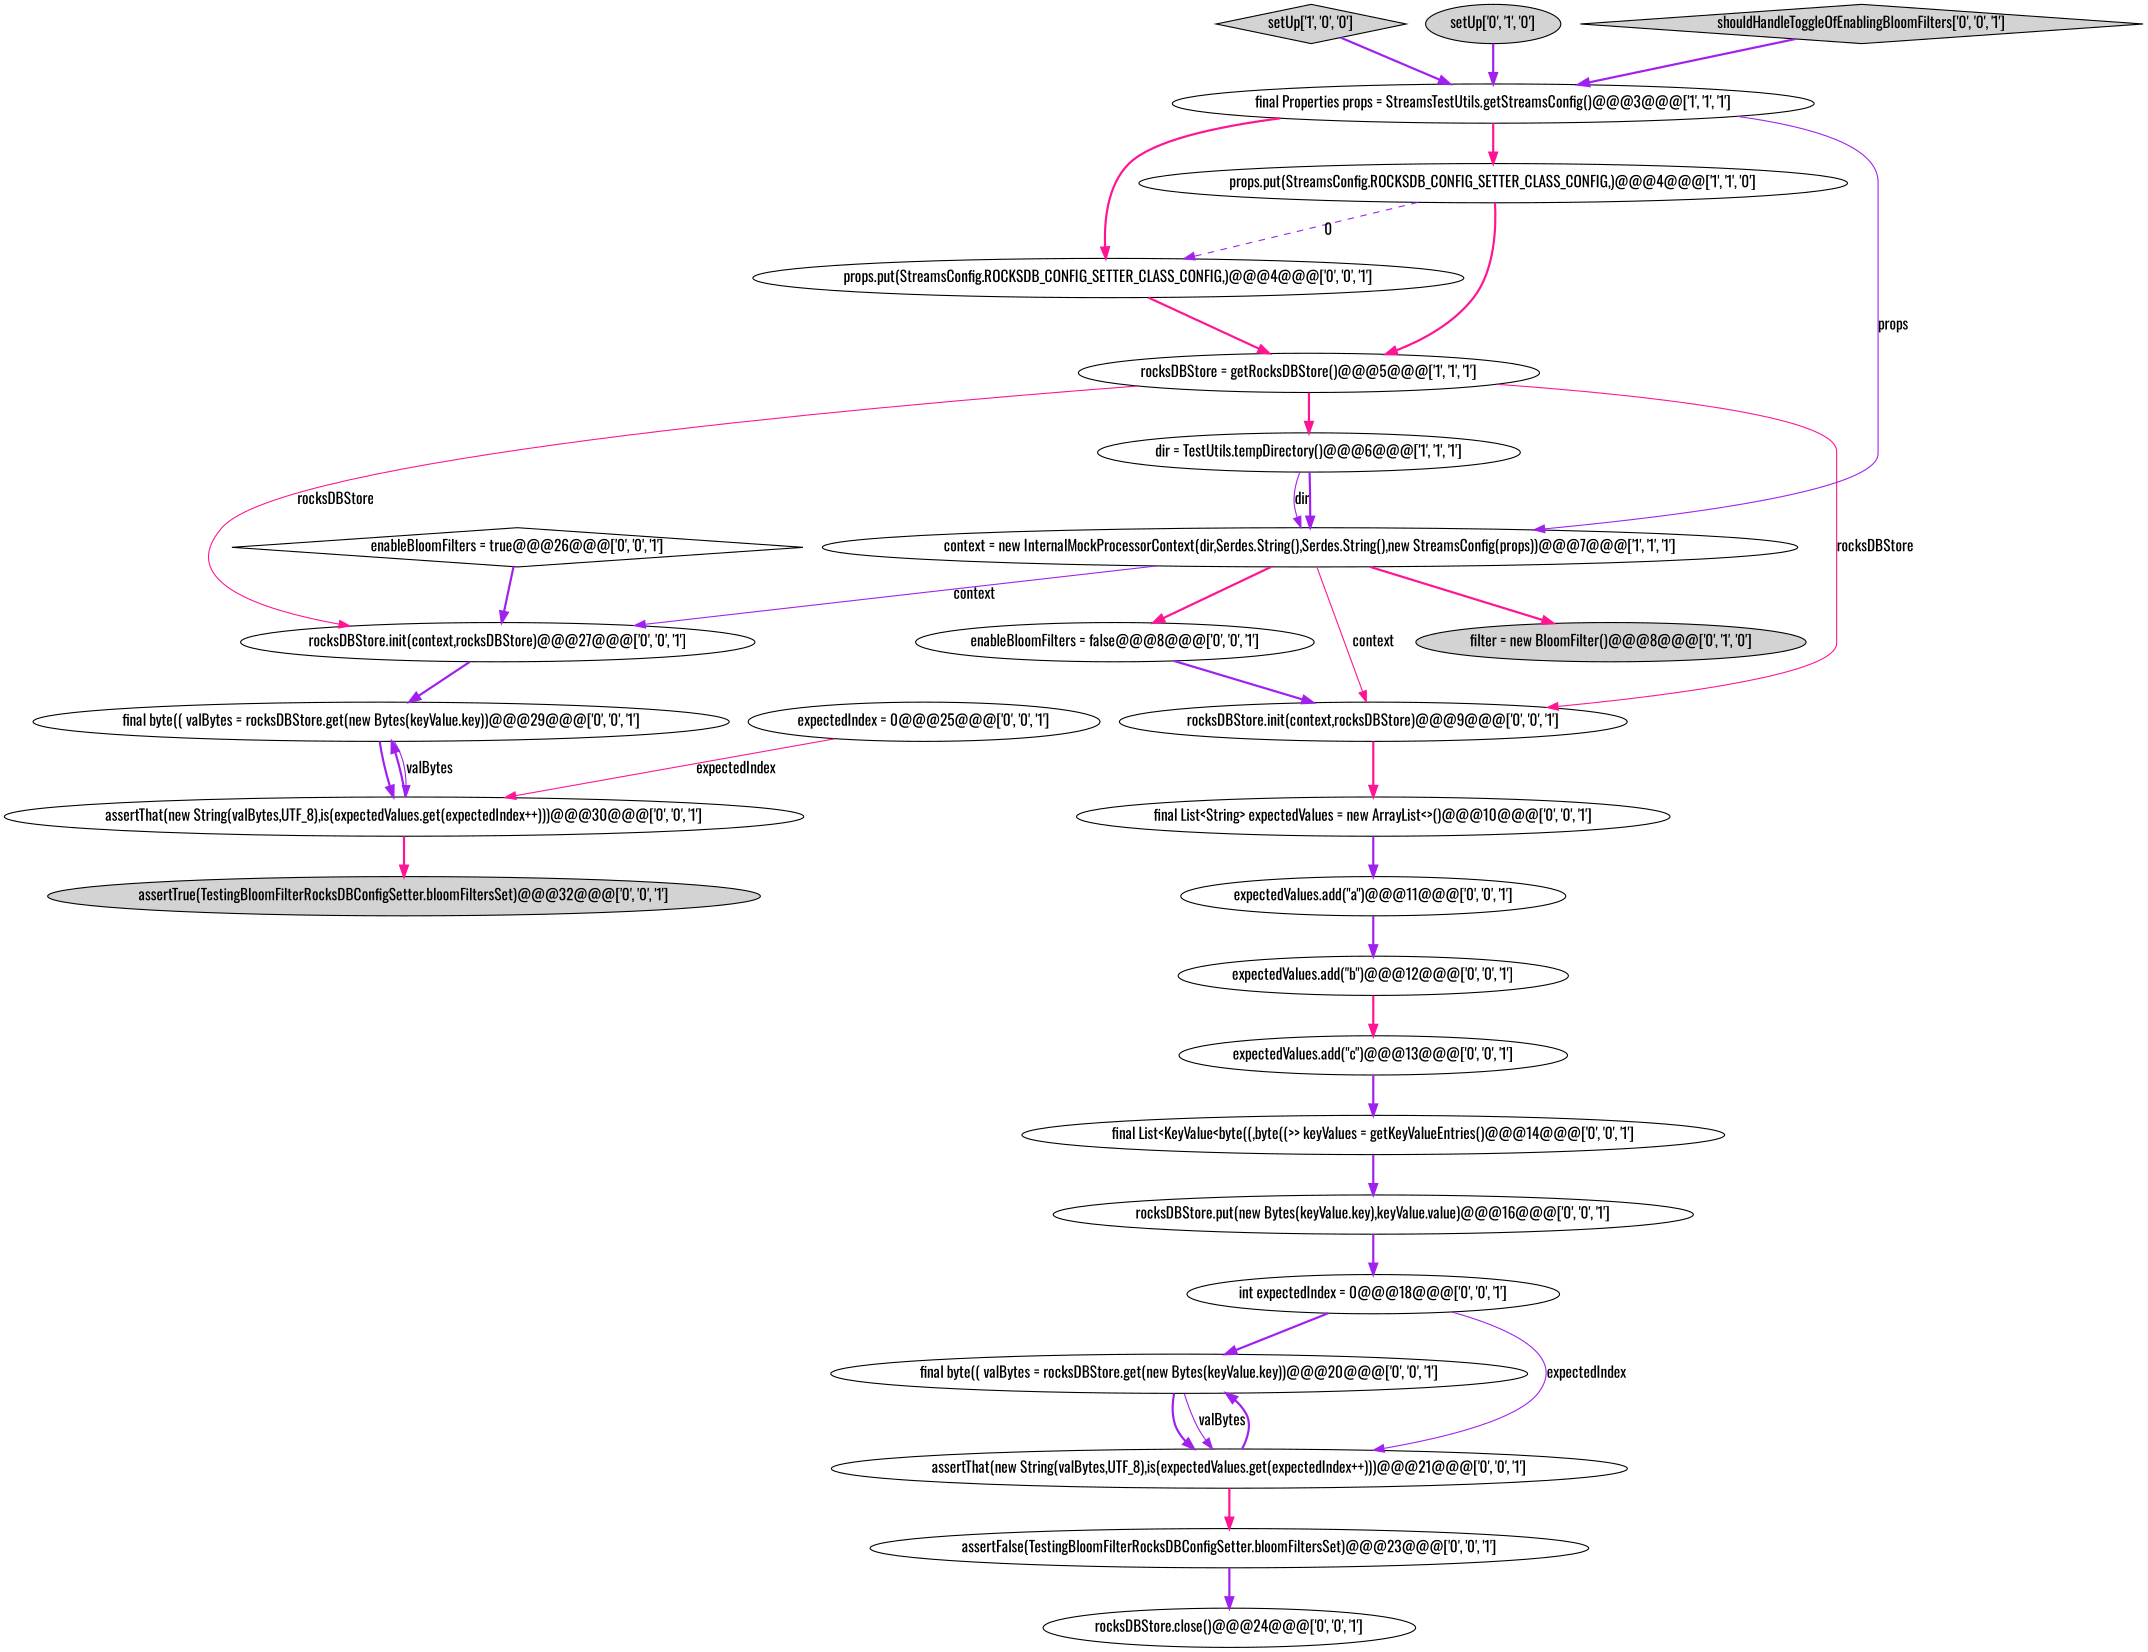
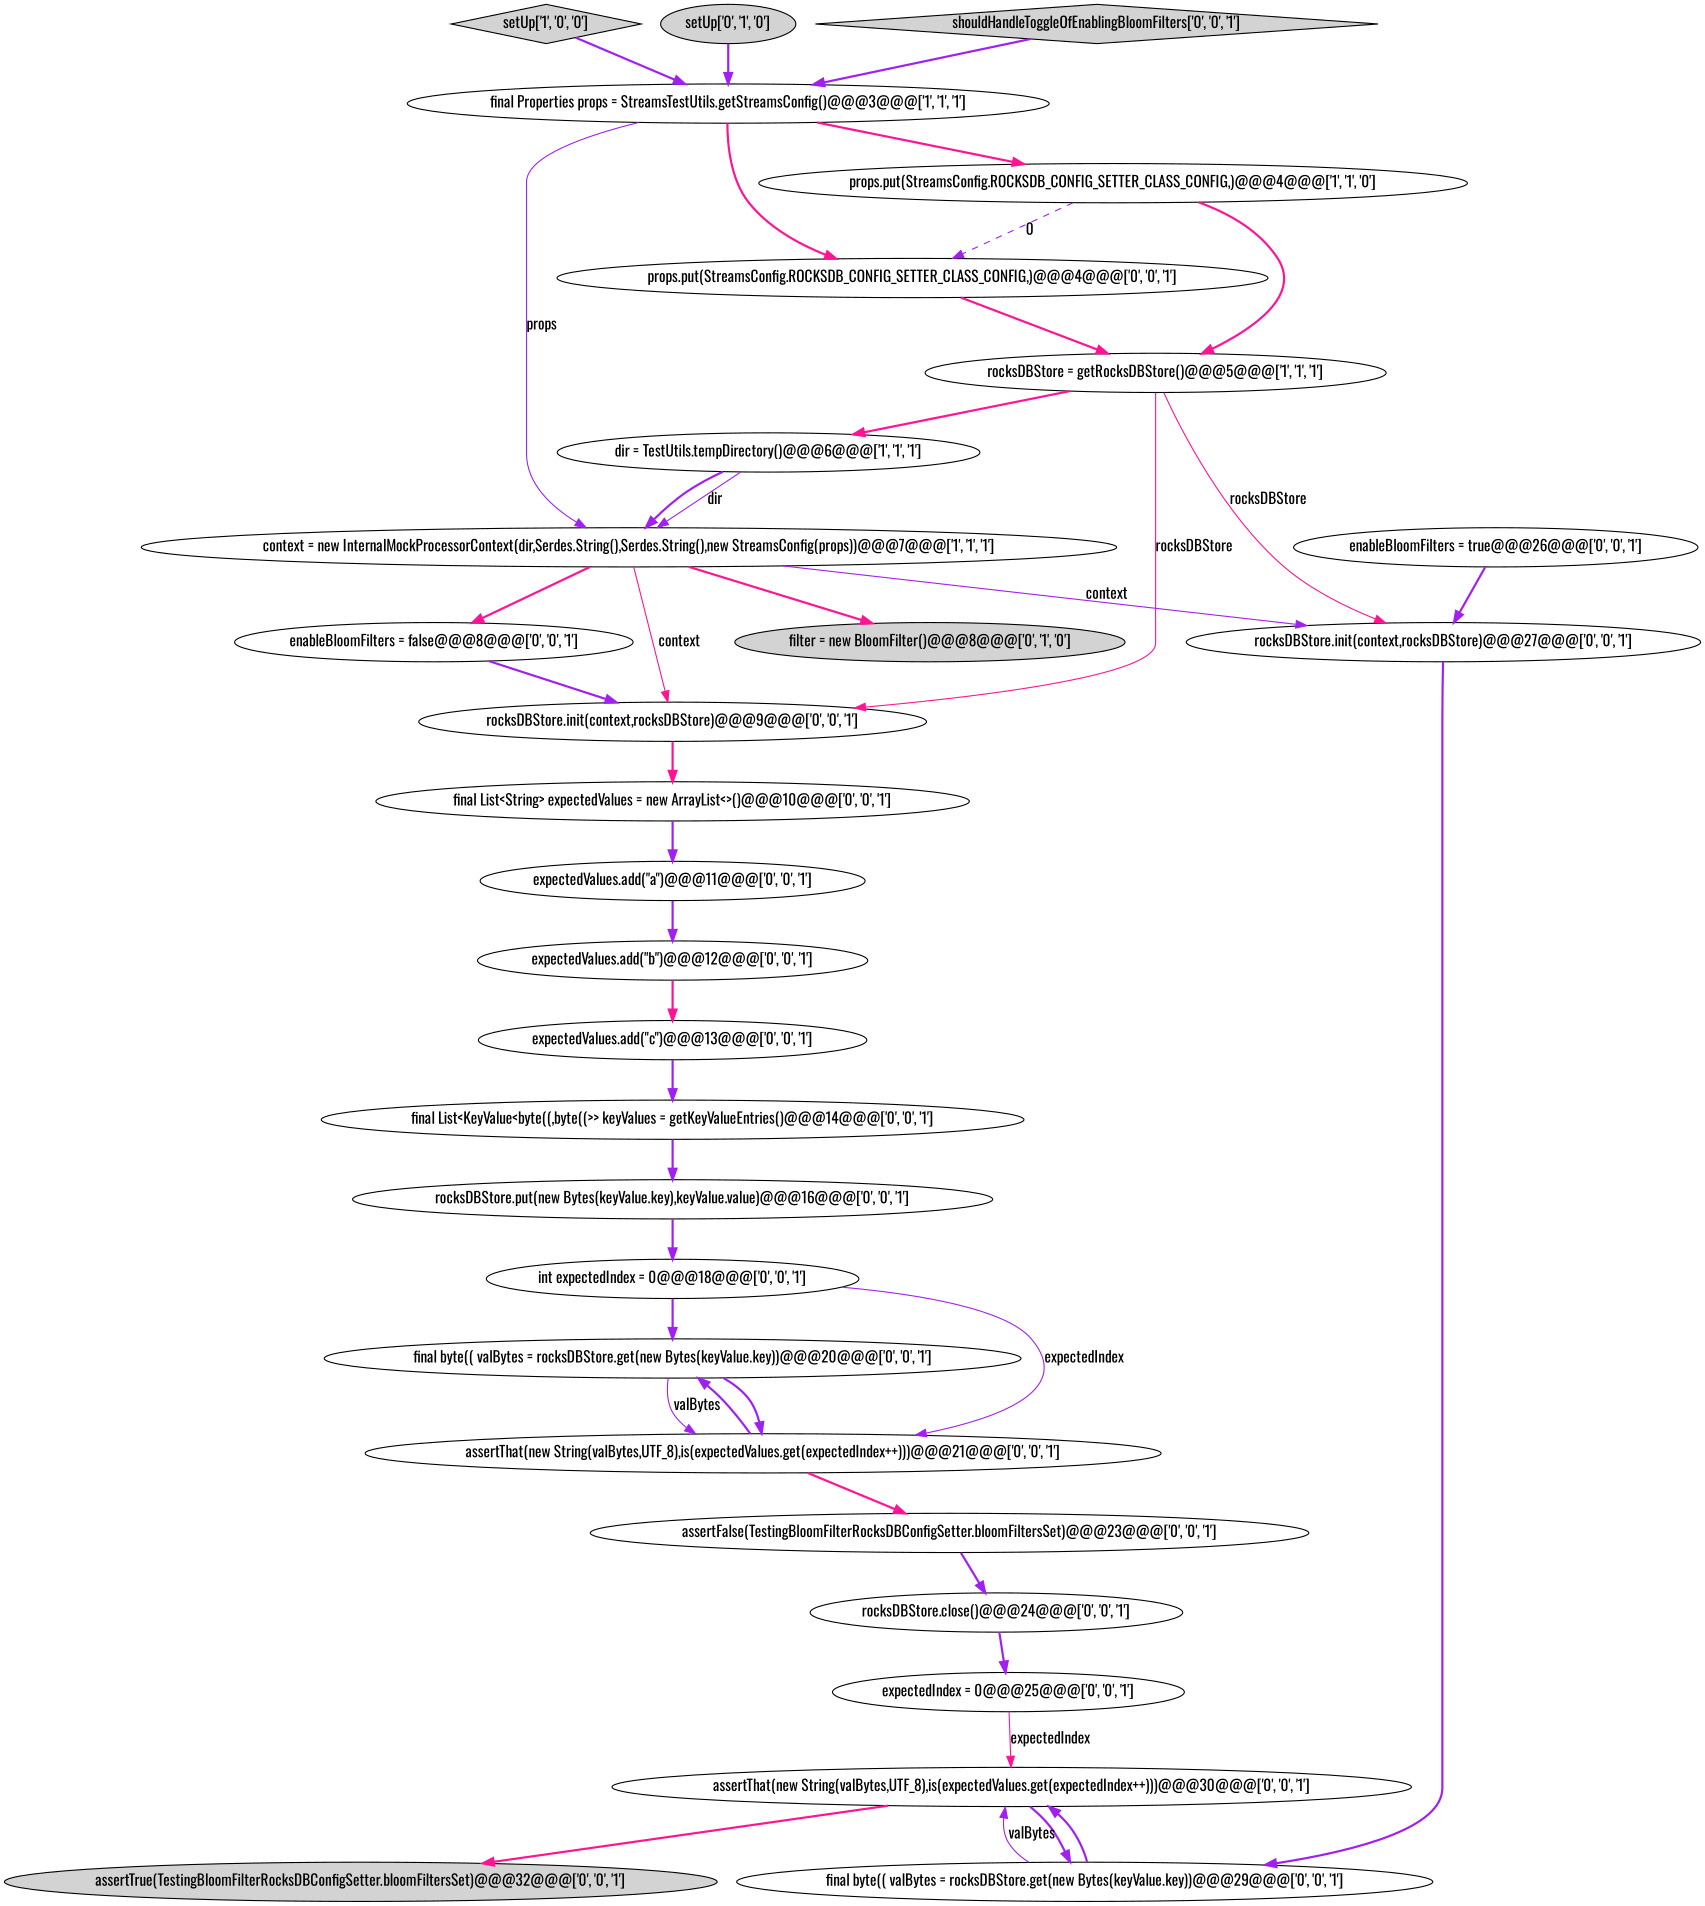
(517, 547) -> (1496, 547)
none -> (1002, 1647)
